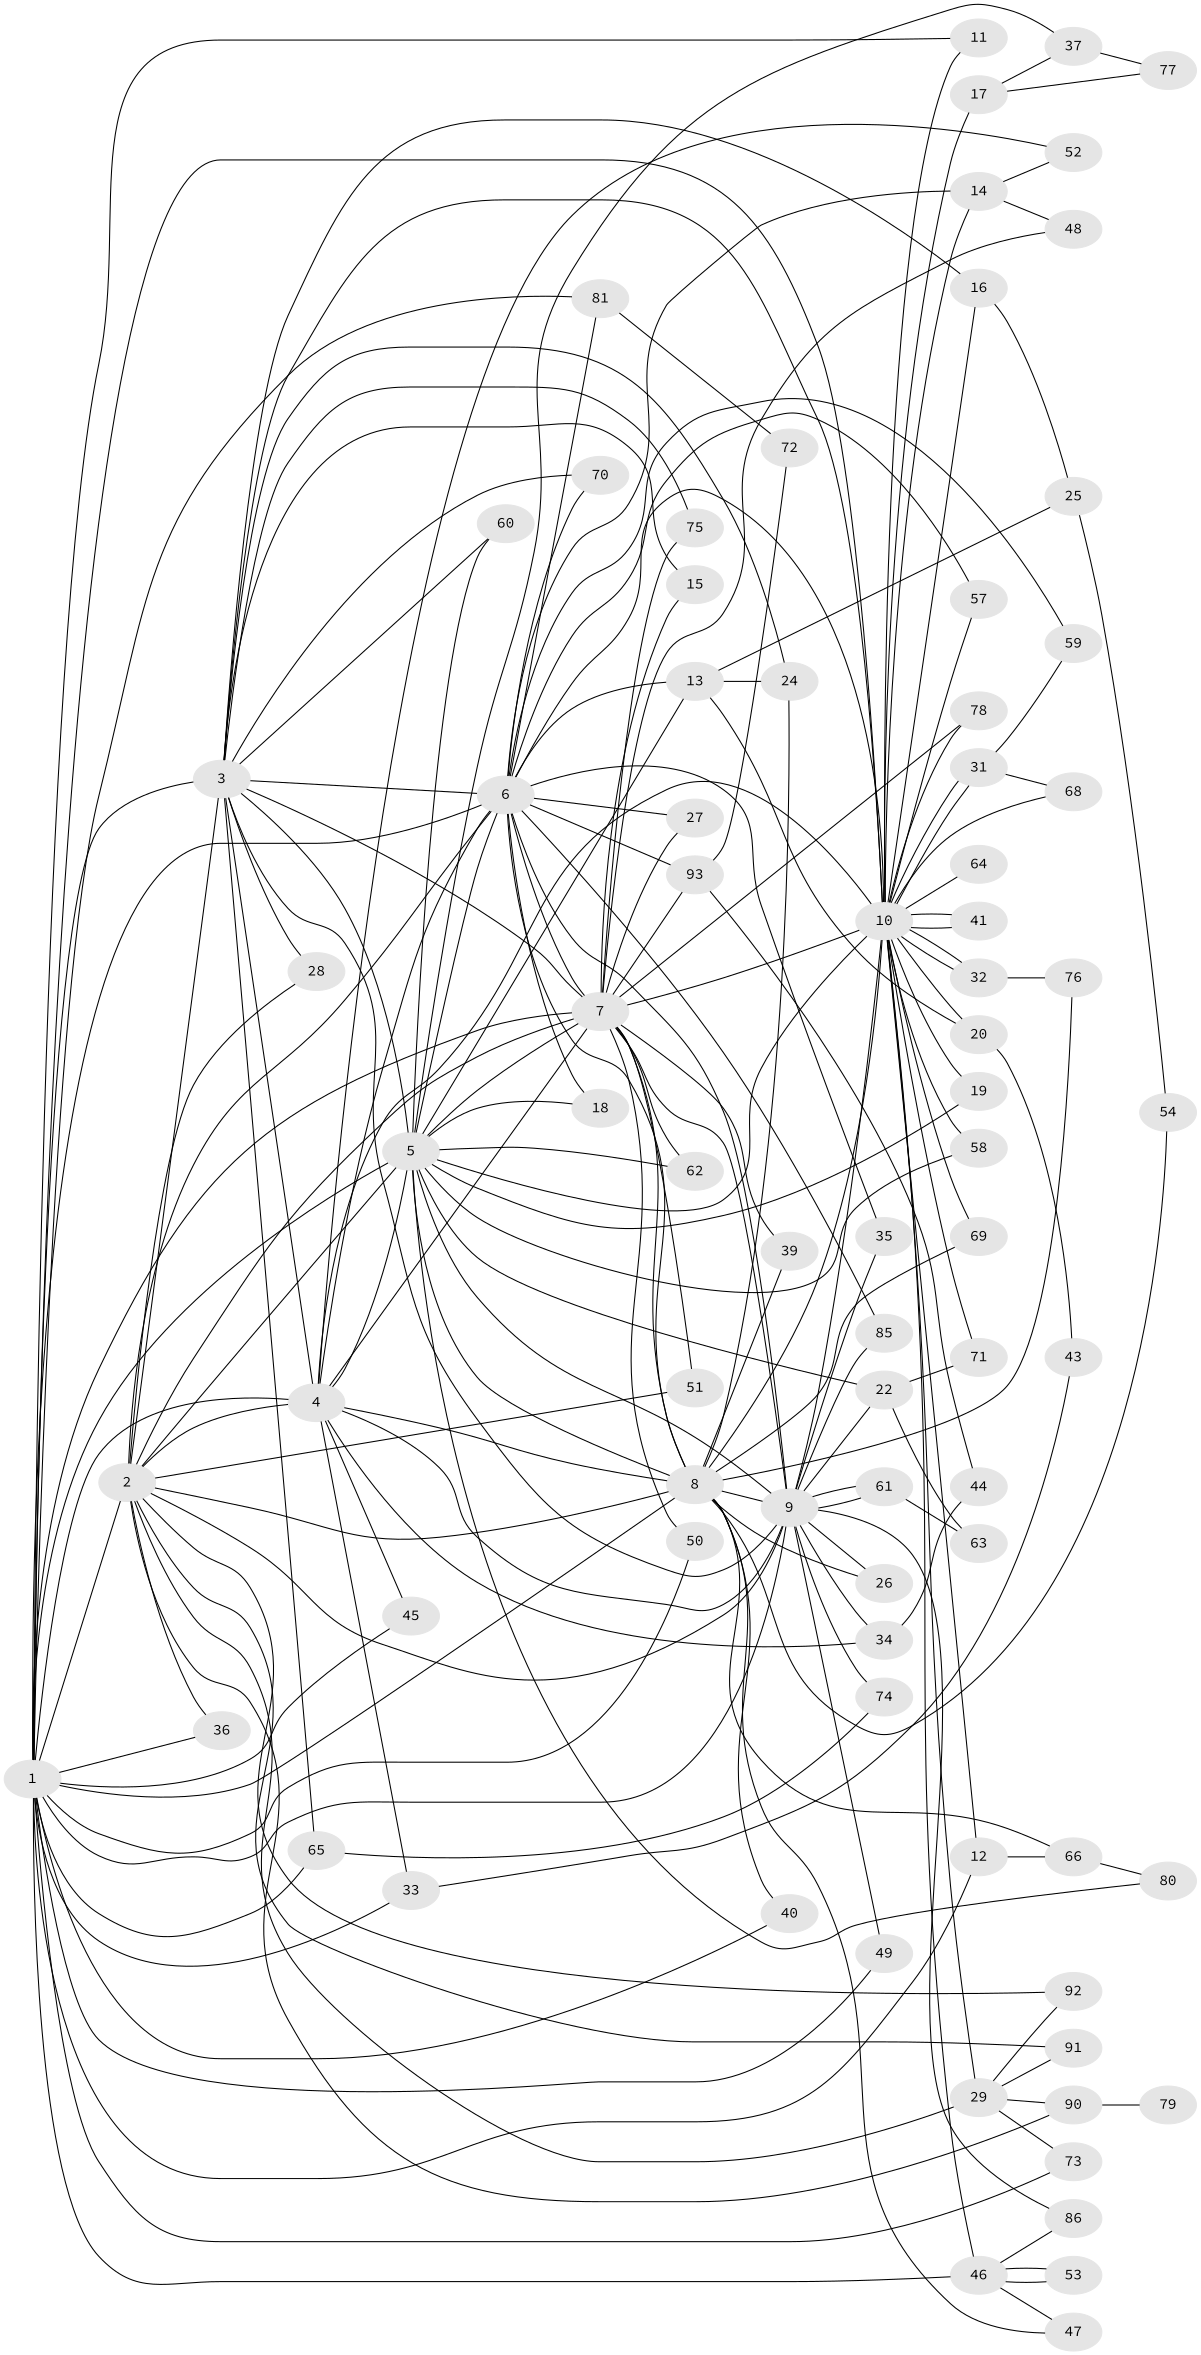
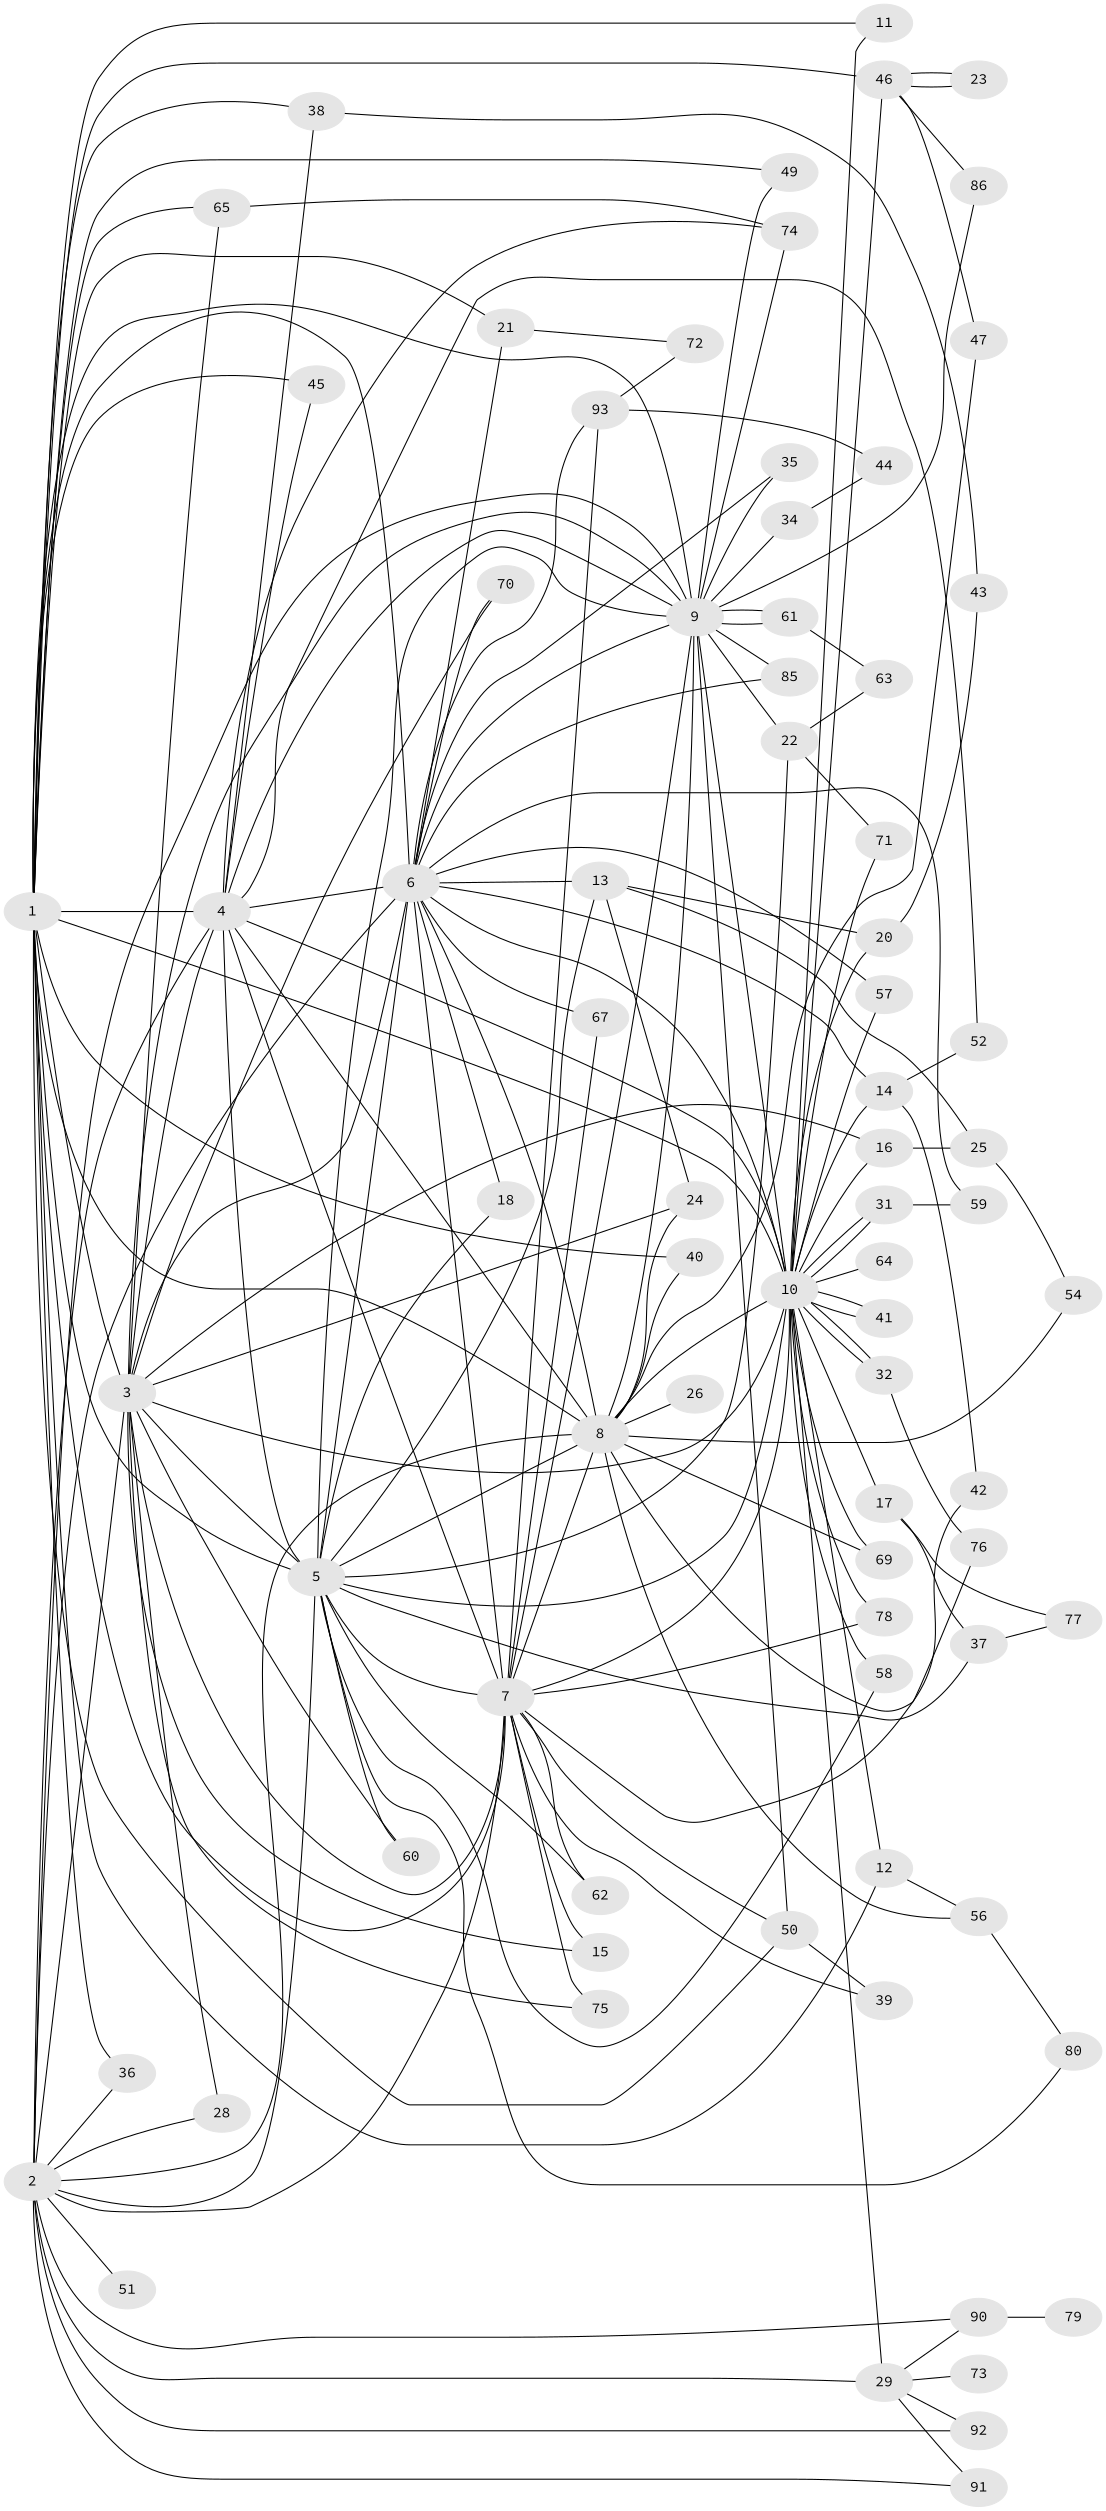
(1073, 229) -> (979, 1491)
(600, 299) -> (506, 328)
(1073, 792) -> none
(695, 818) -> (600, 1018)
(979, 1091) -> none
(673, 1238) -> none
(742, 1368) -> (841, 1969)
(837, 1546) -> (742, 1274)
(553, 1616) -> (350, 421)
(80, 1631) -> none
(1073, 1857) -> (979, 1917)
(411, 1891) -> (316, 111)
(378, 2242) -> none
(1073, 2275) -> (979, 80)
